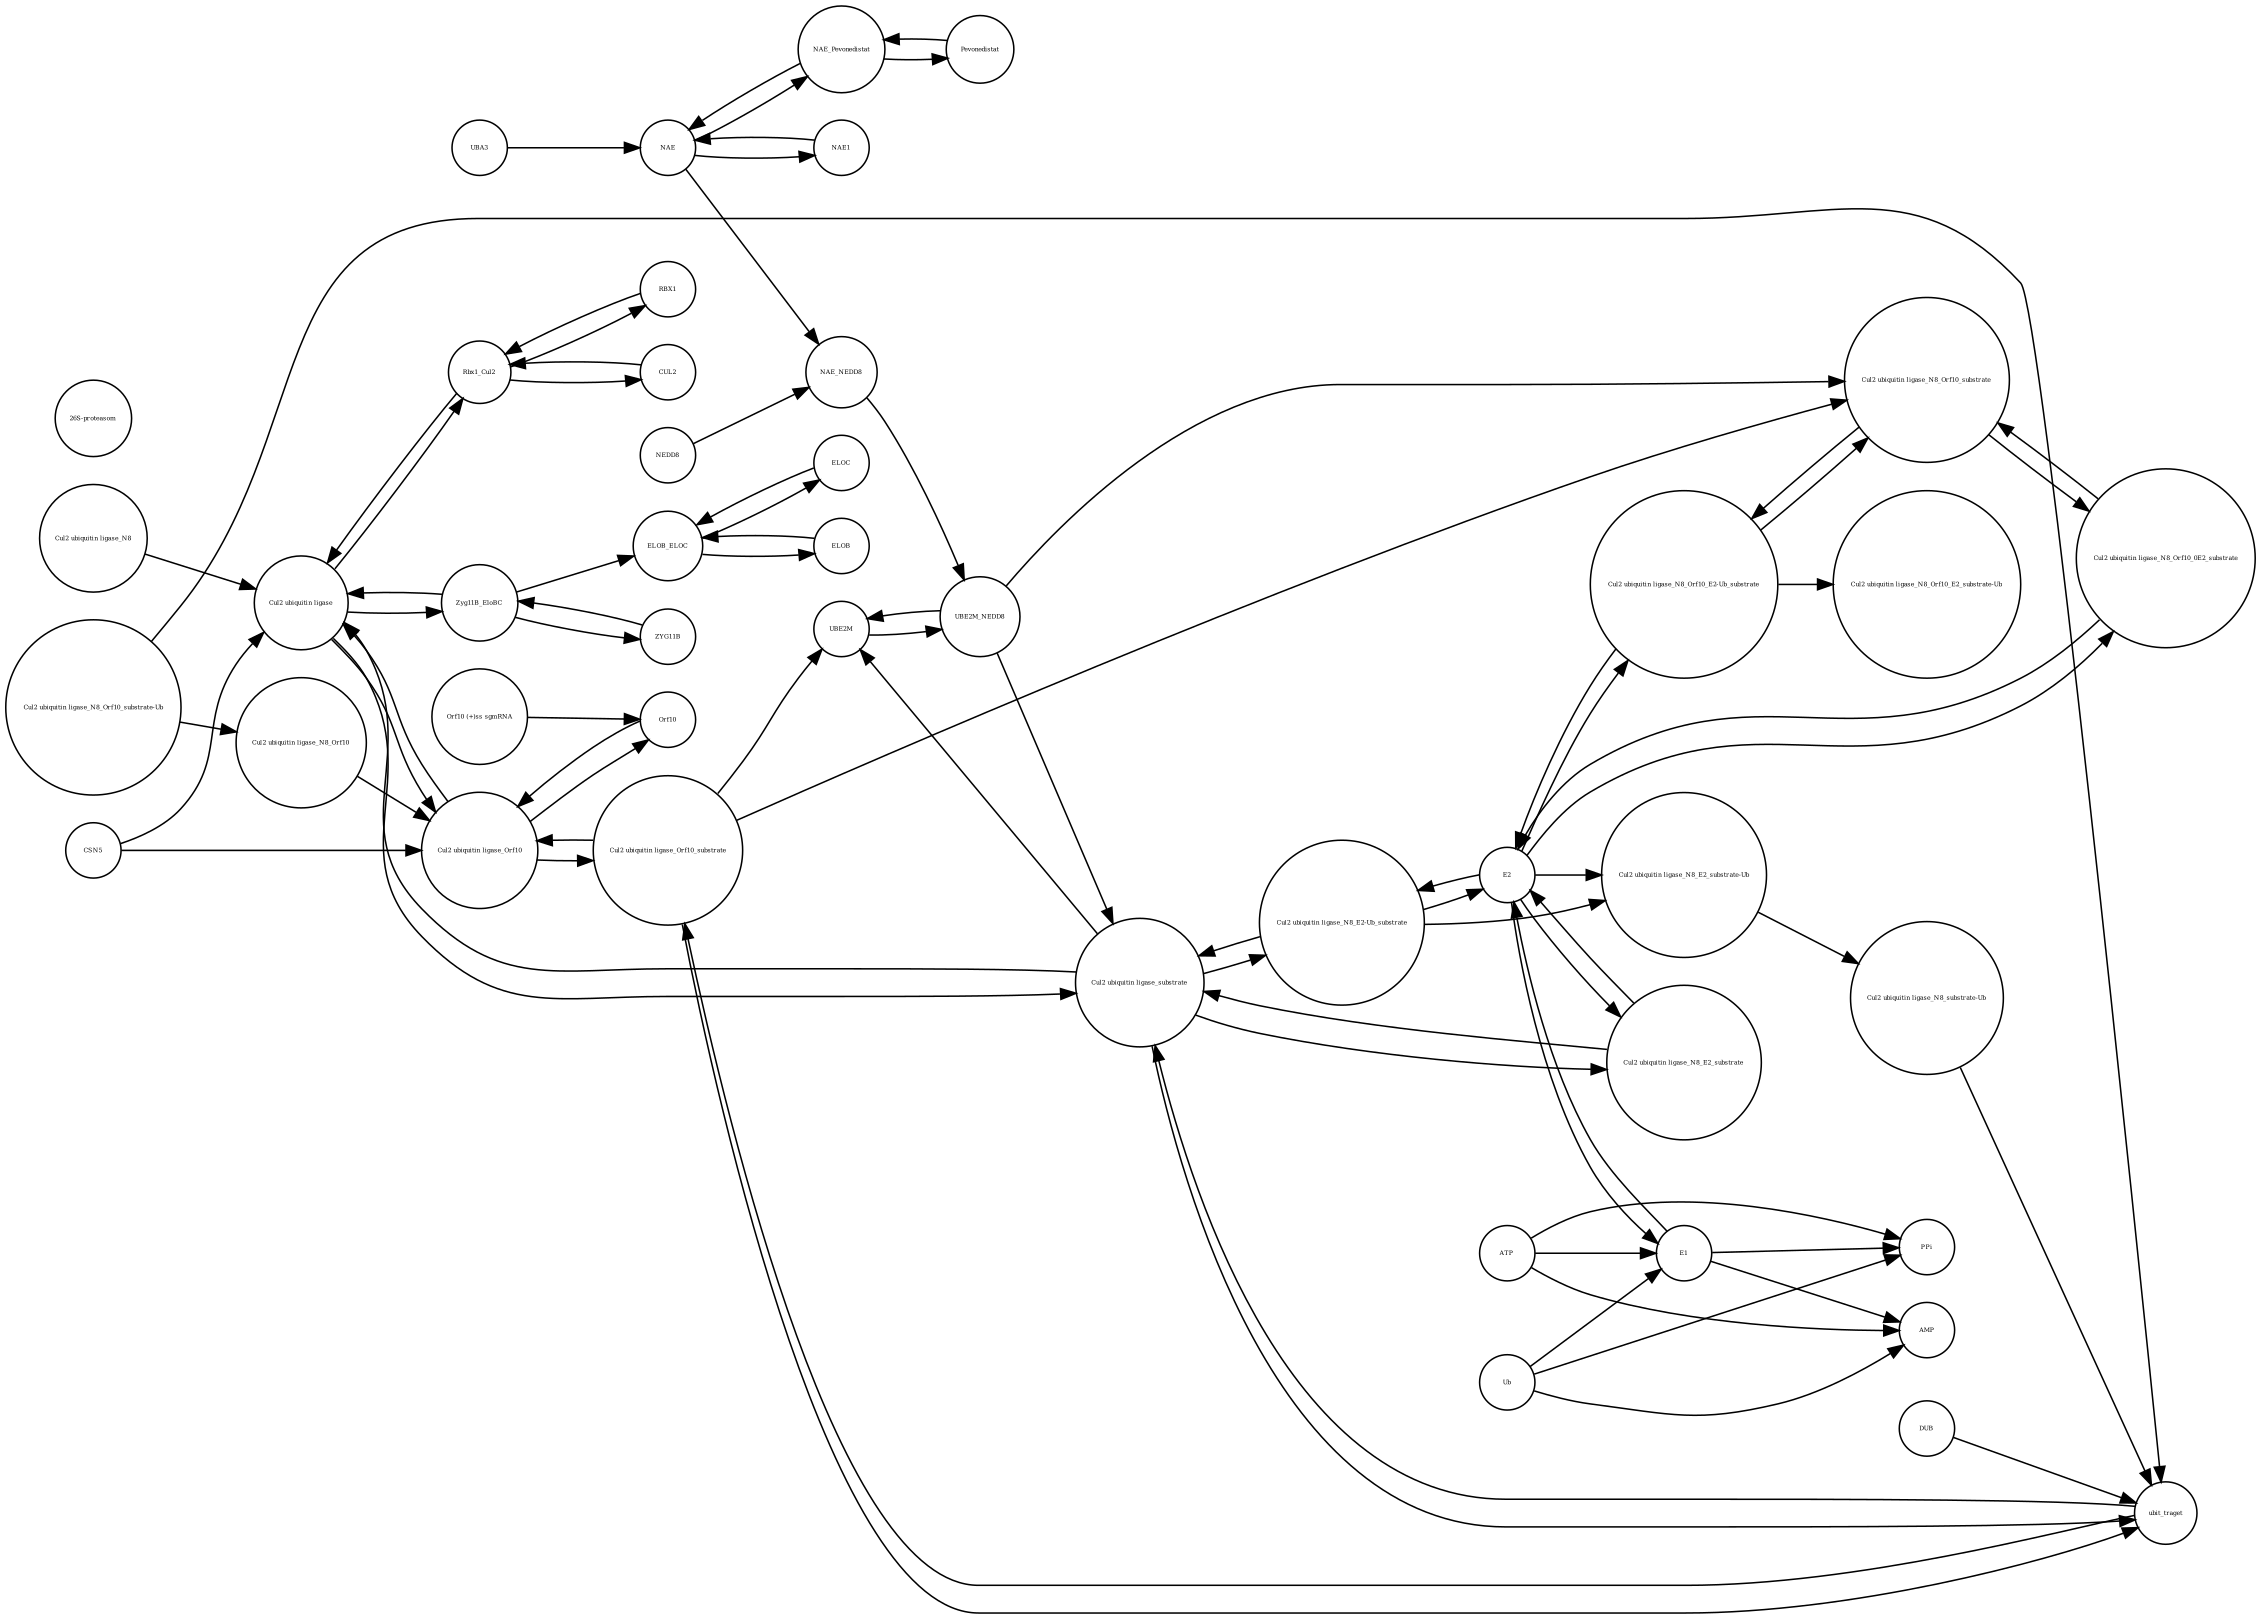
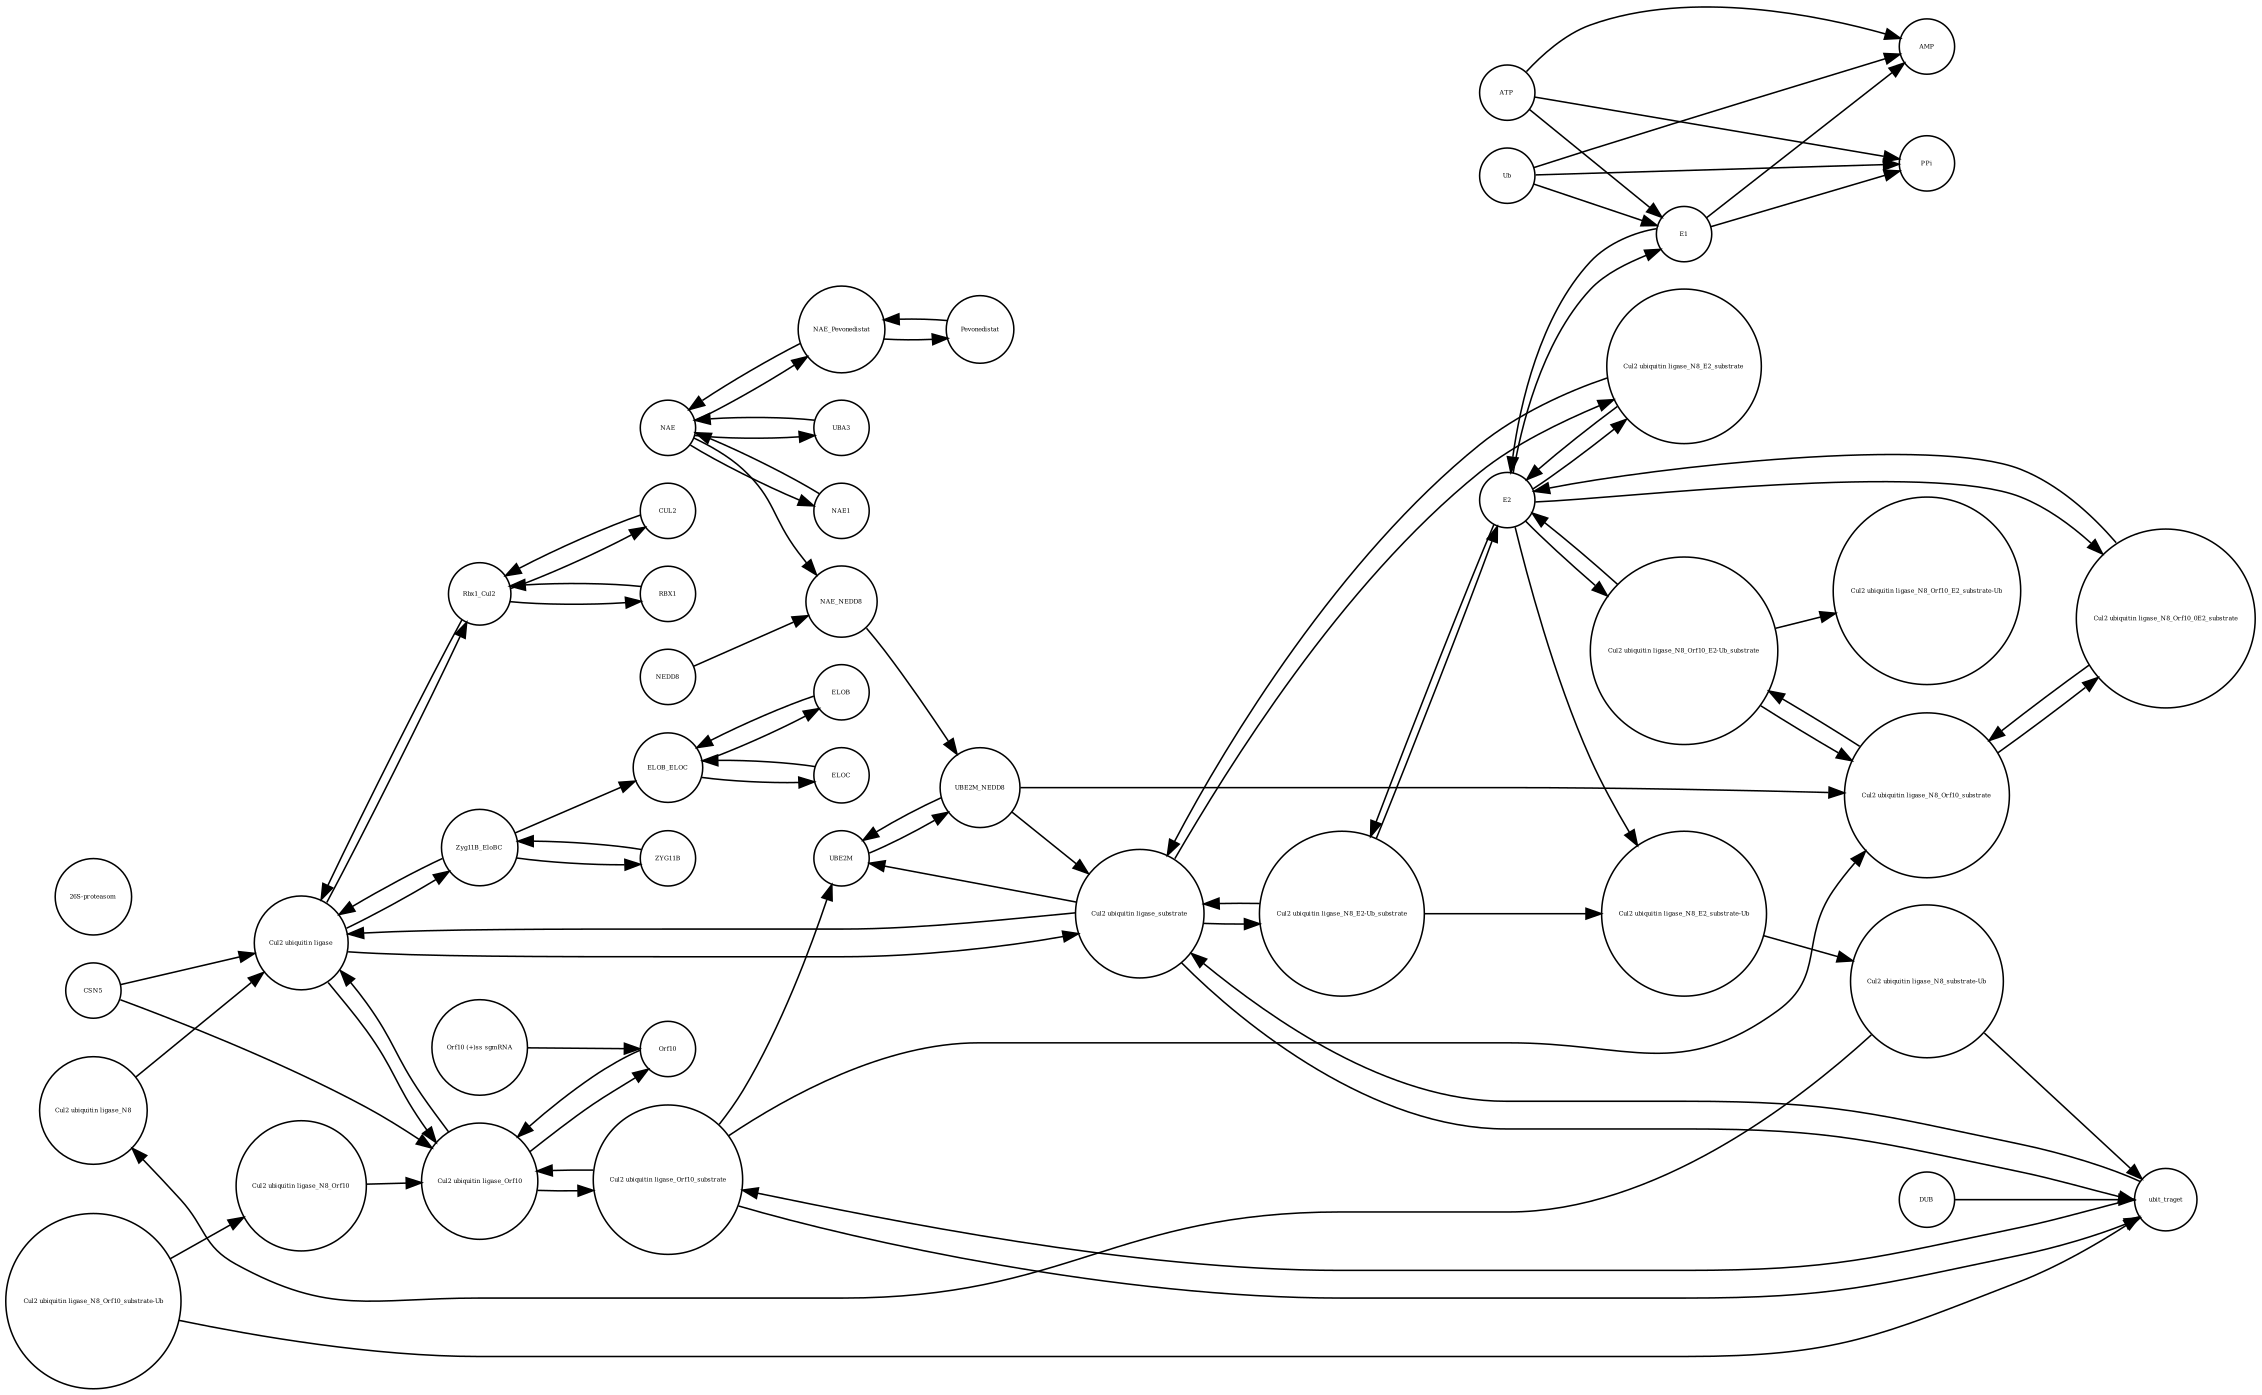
none -> (747, 438)
none -> (1008, 1279)
